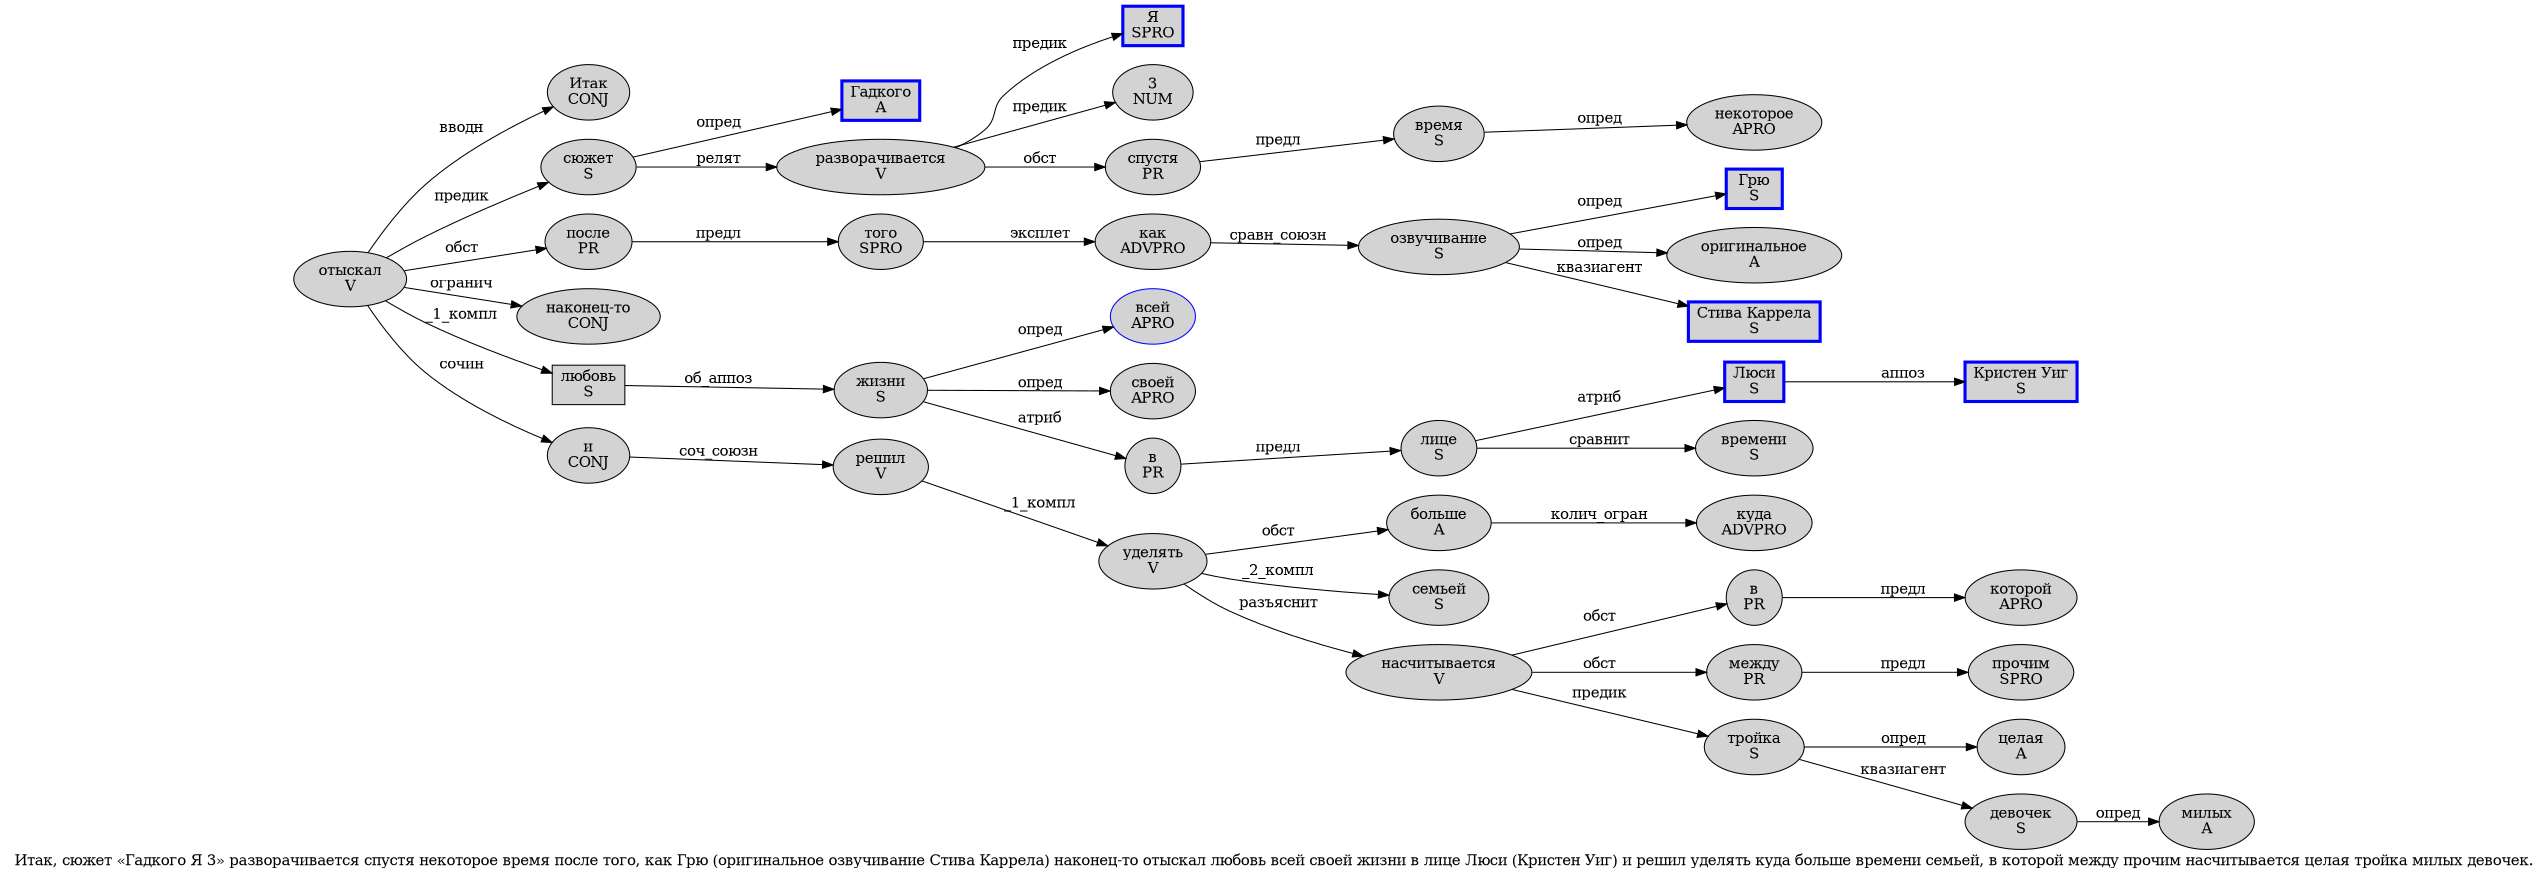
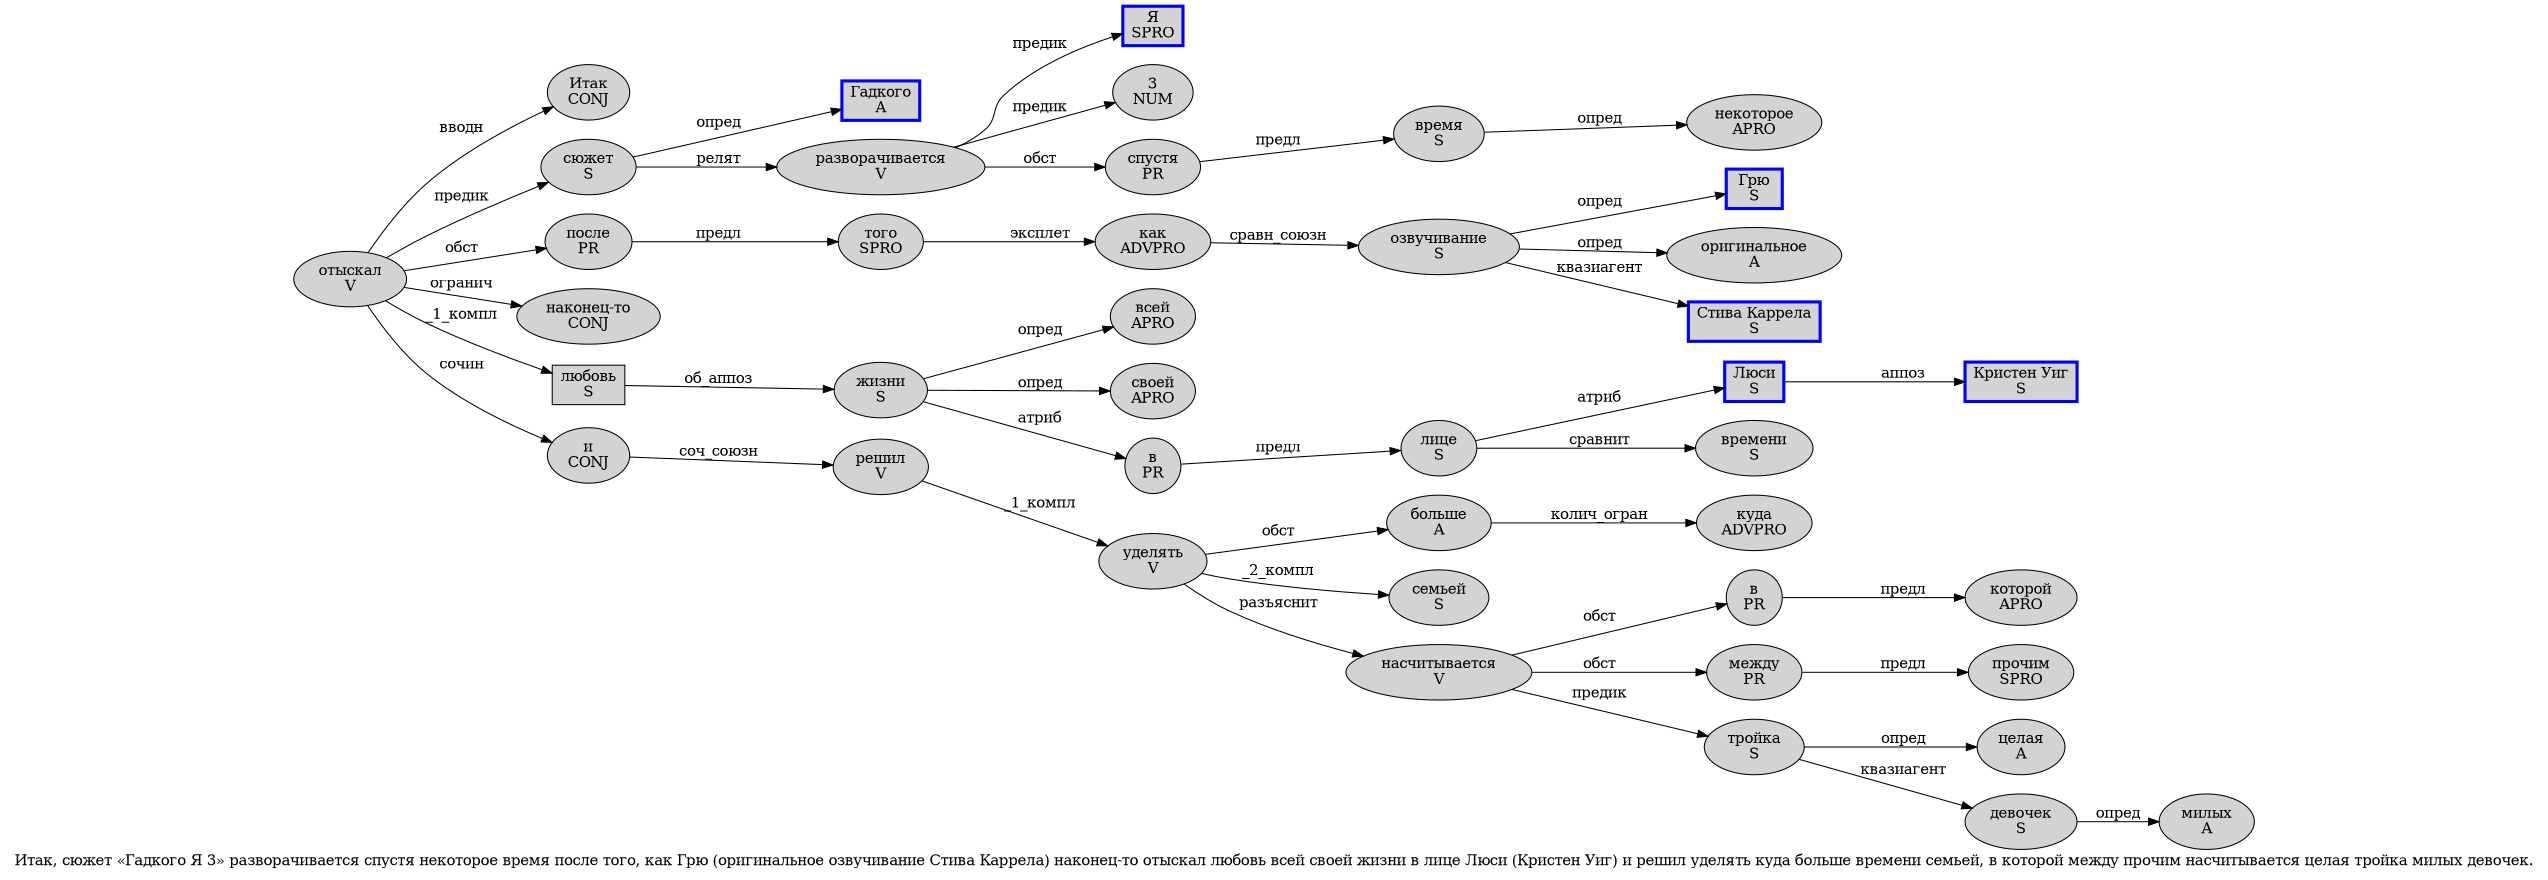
(1153, 316) -> (1153, 316)
